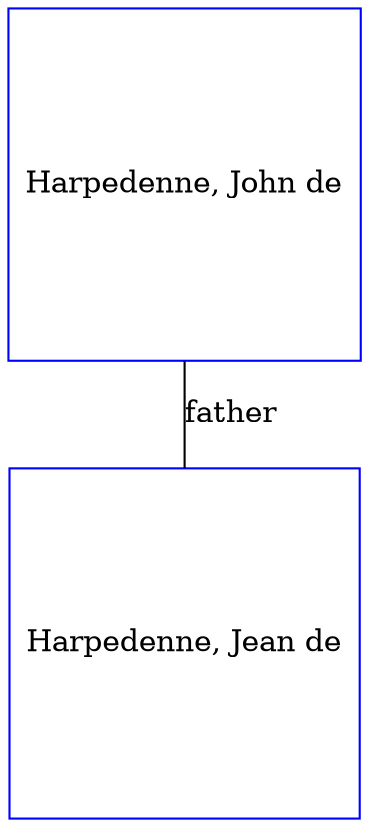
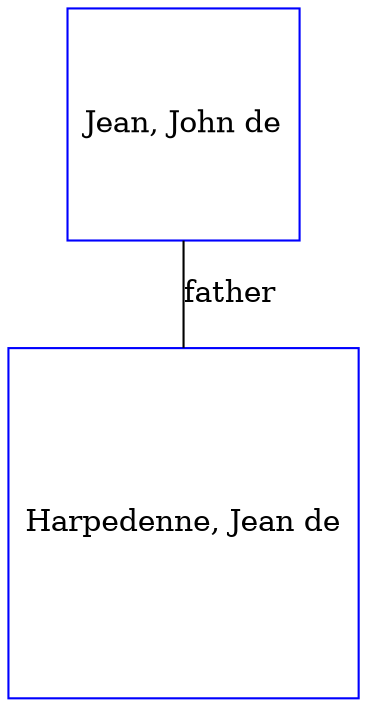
(185, 185) -> (184, 124)
